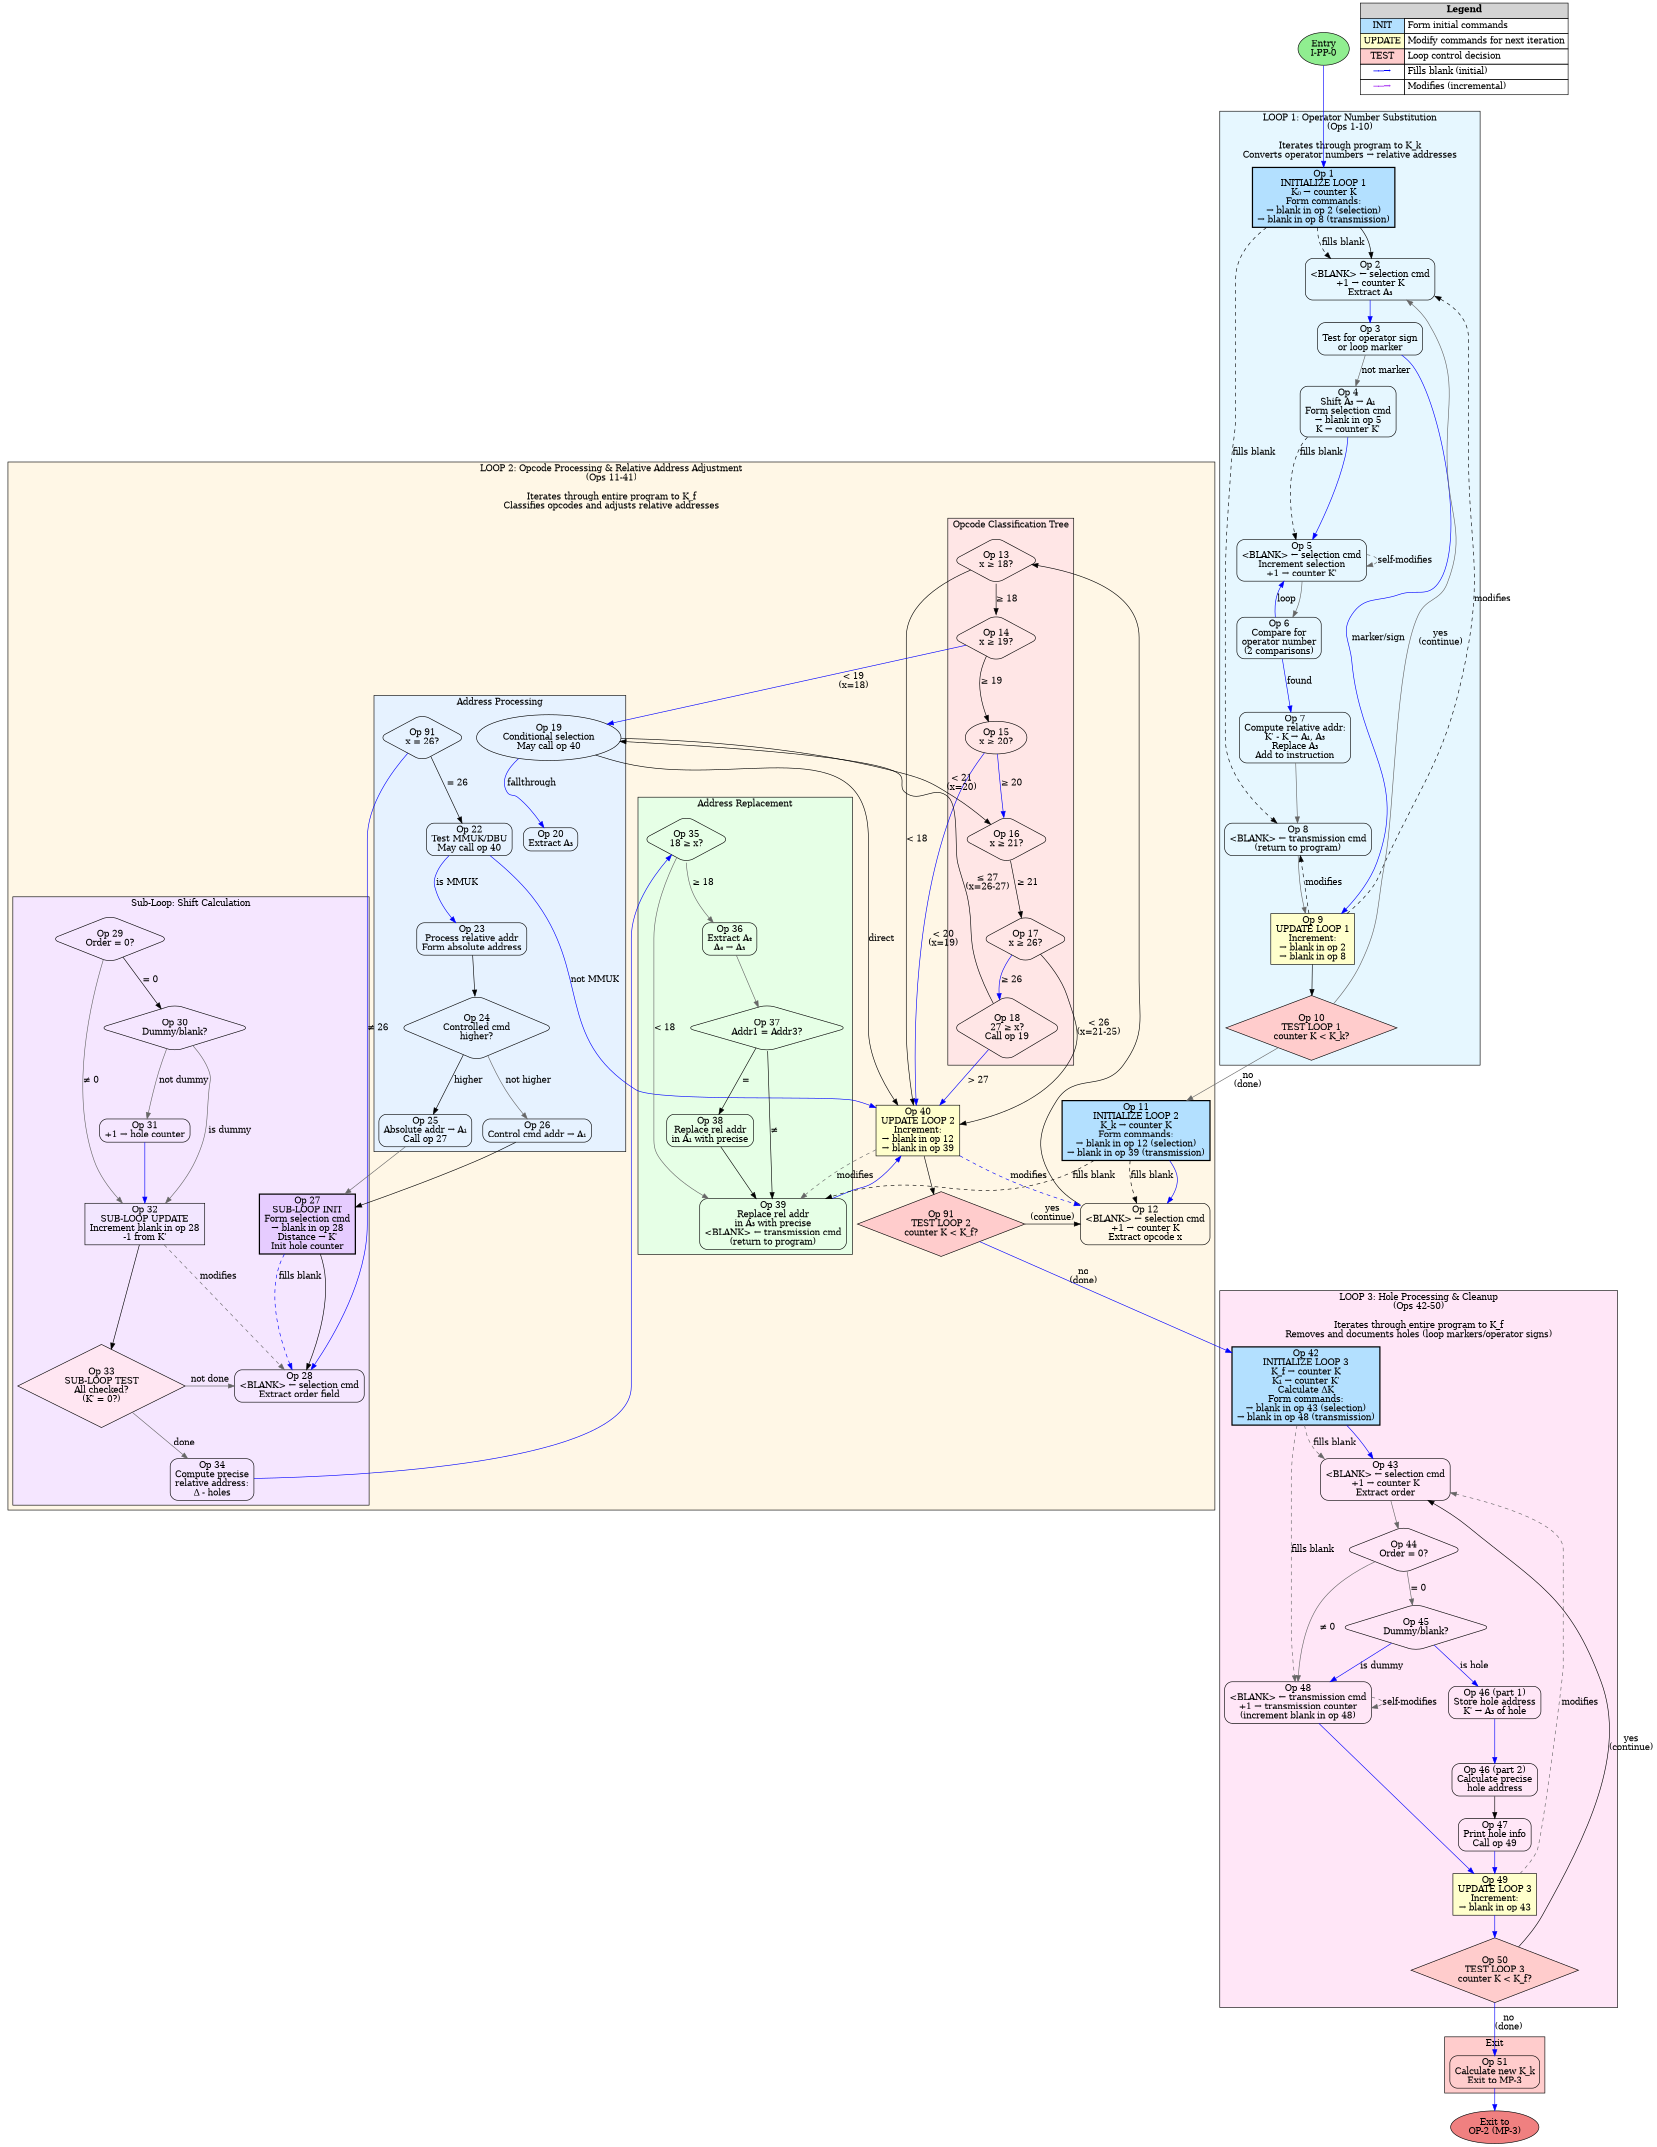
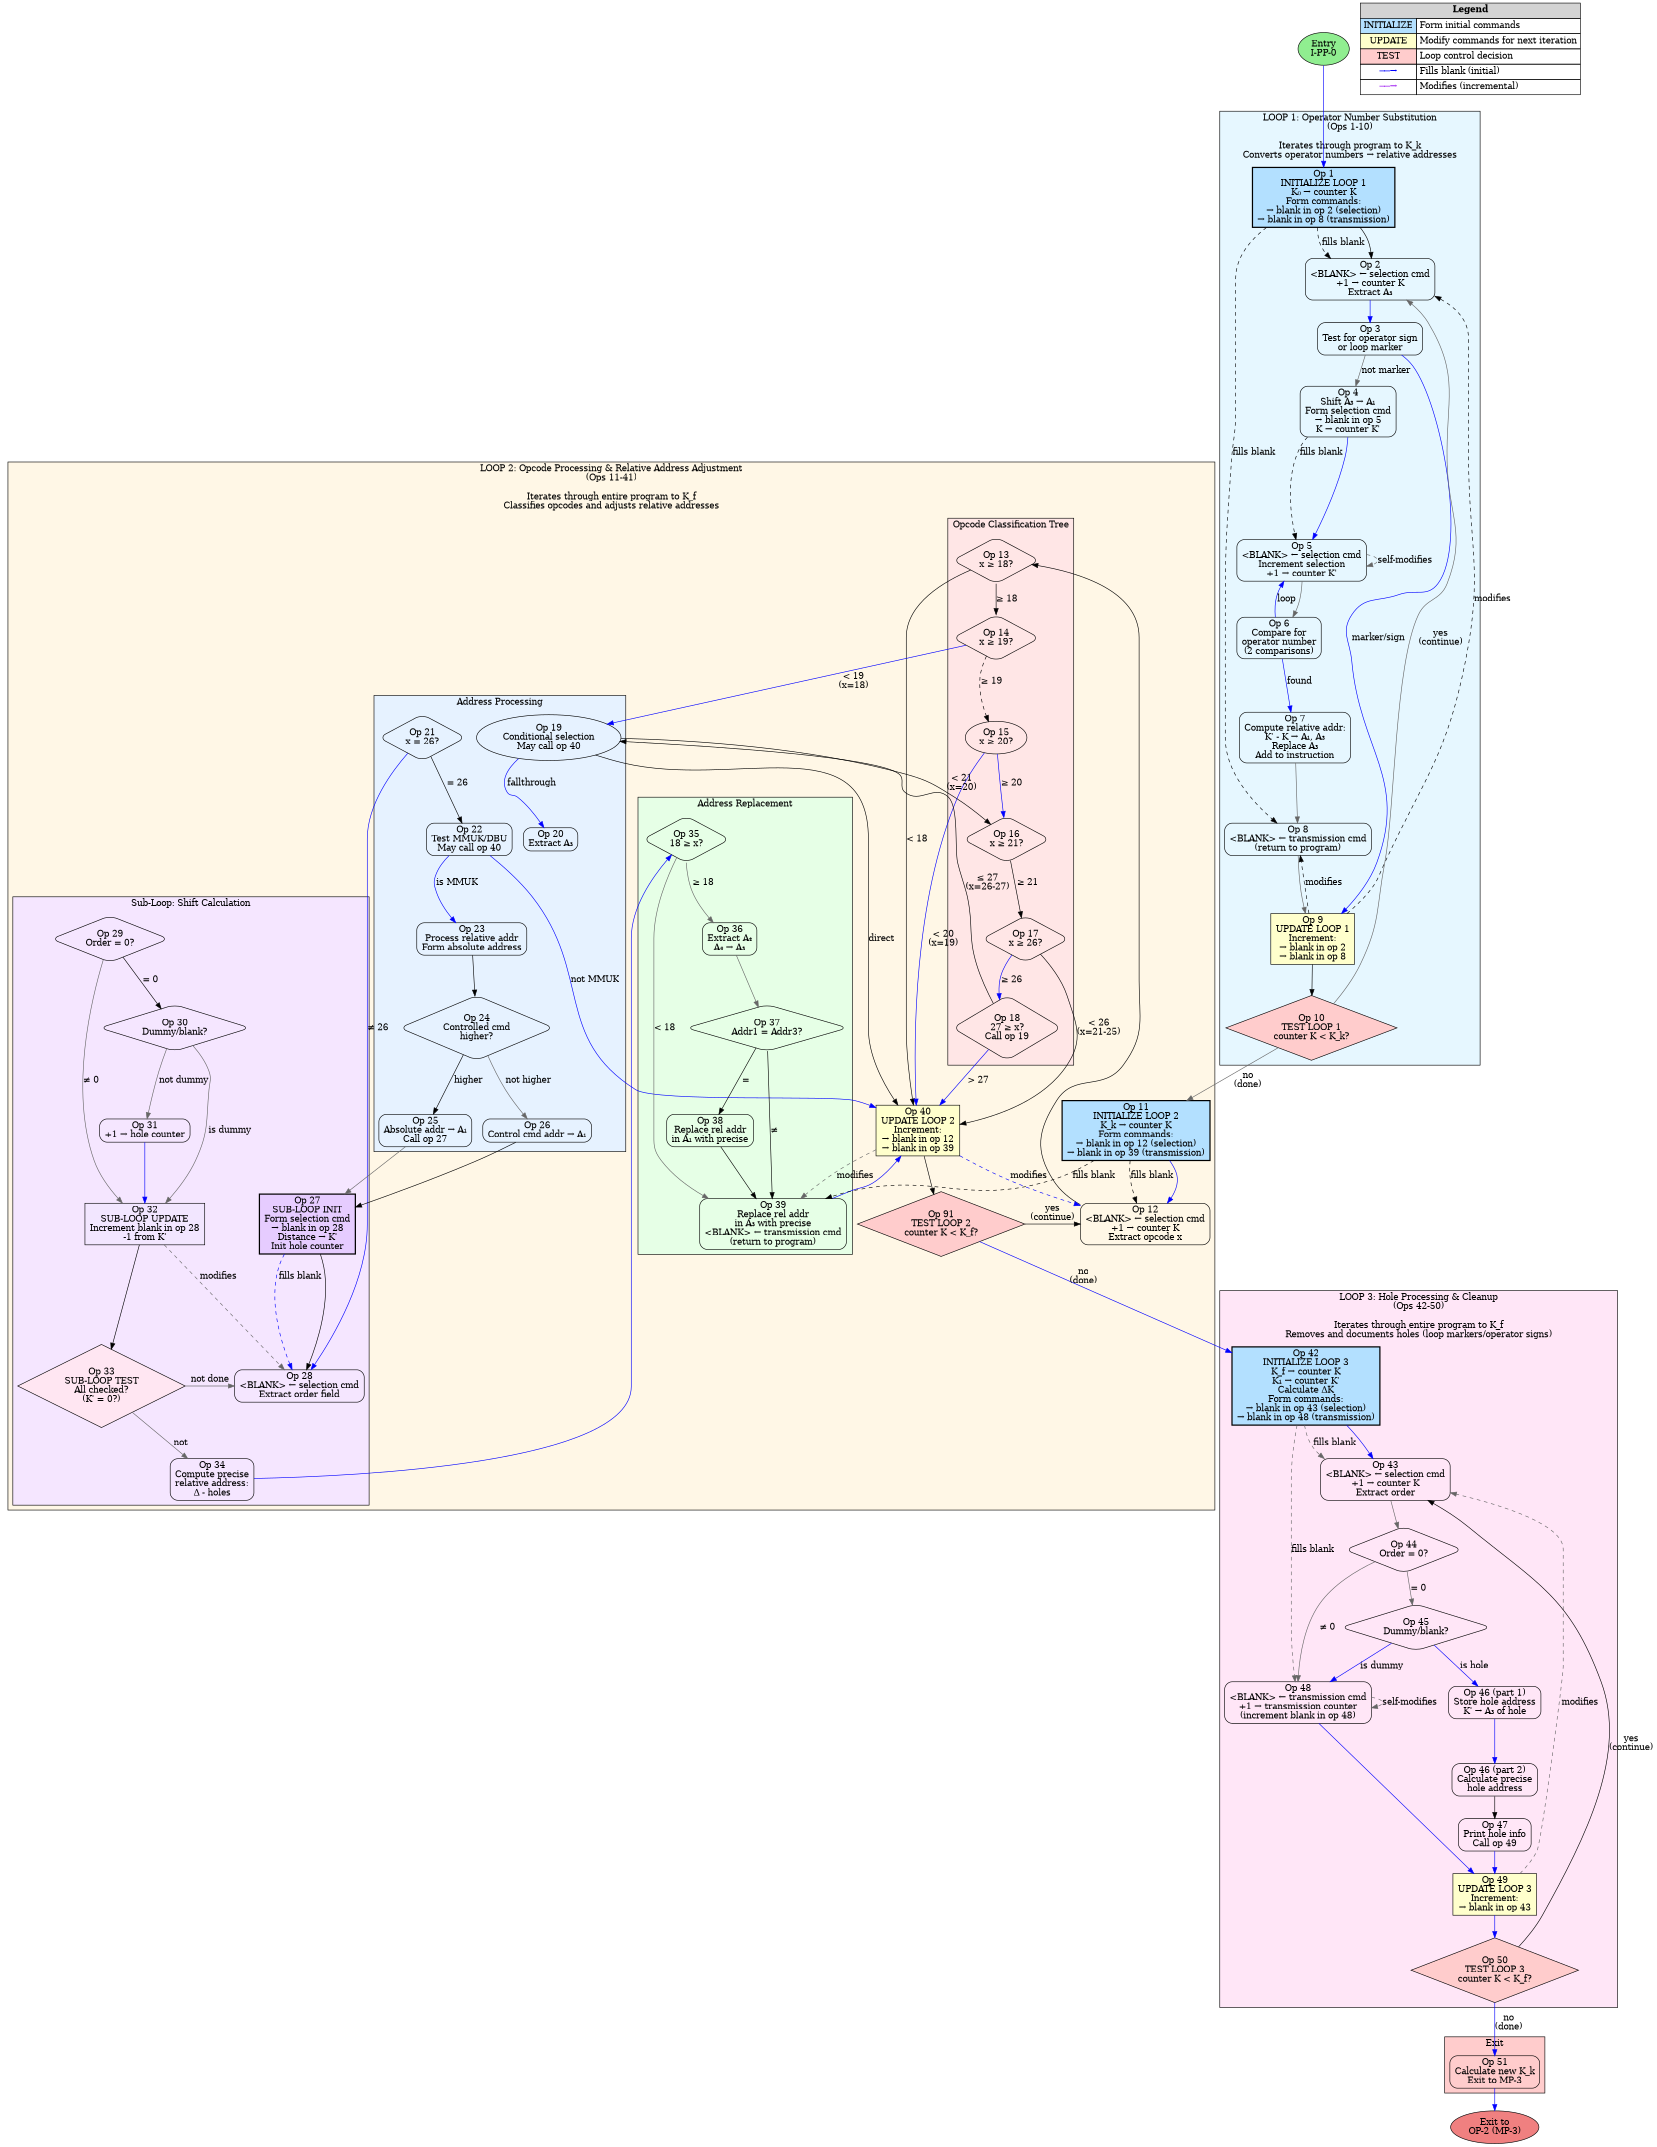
(1382, 26) -> (1388, 26)
(980, 686) -> (980, 686)
(422, 738) -> (422, 738)
(184, 1443) -> (181, 1443)
